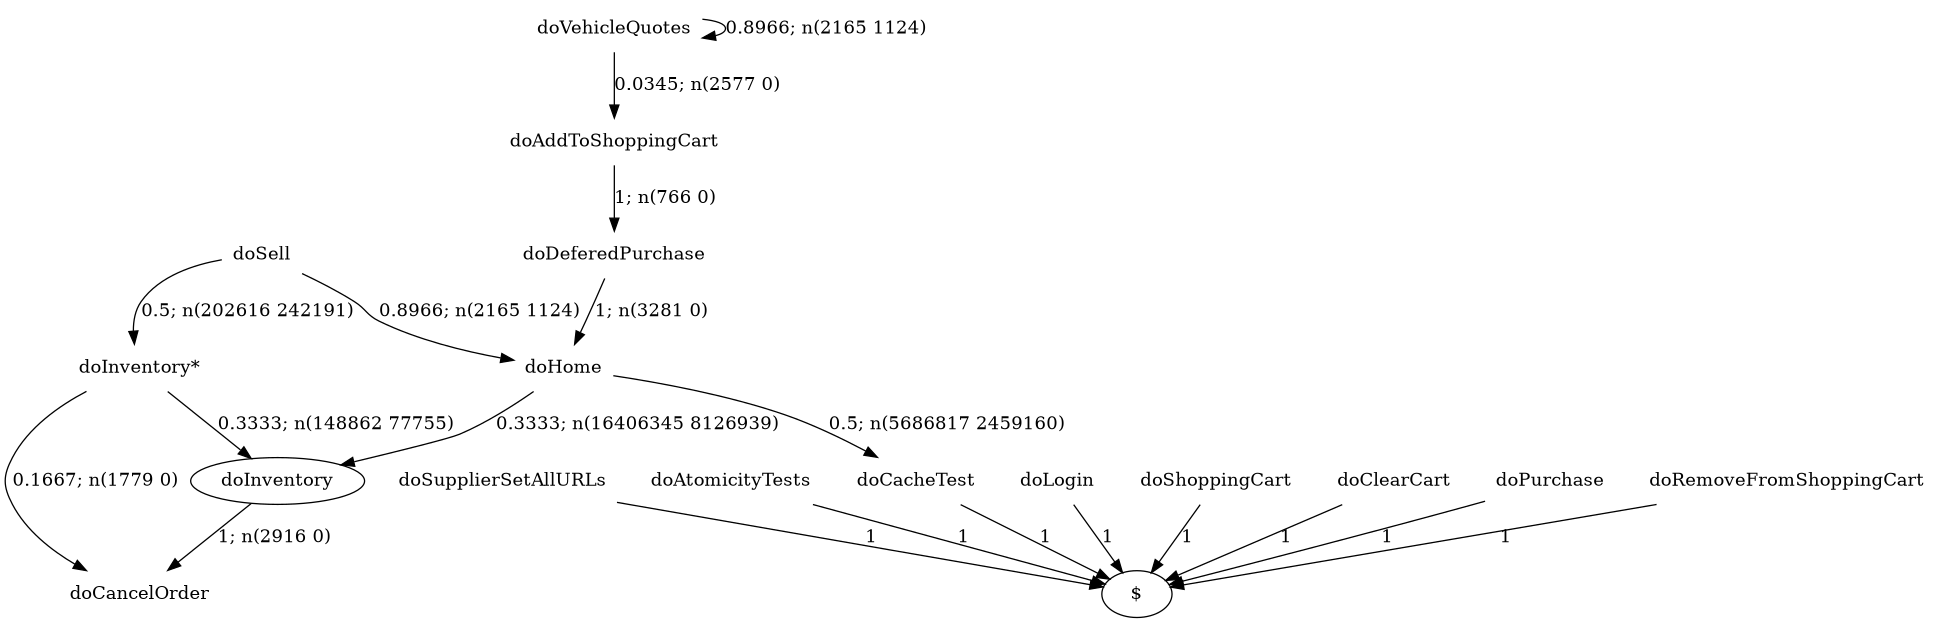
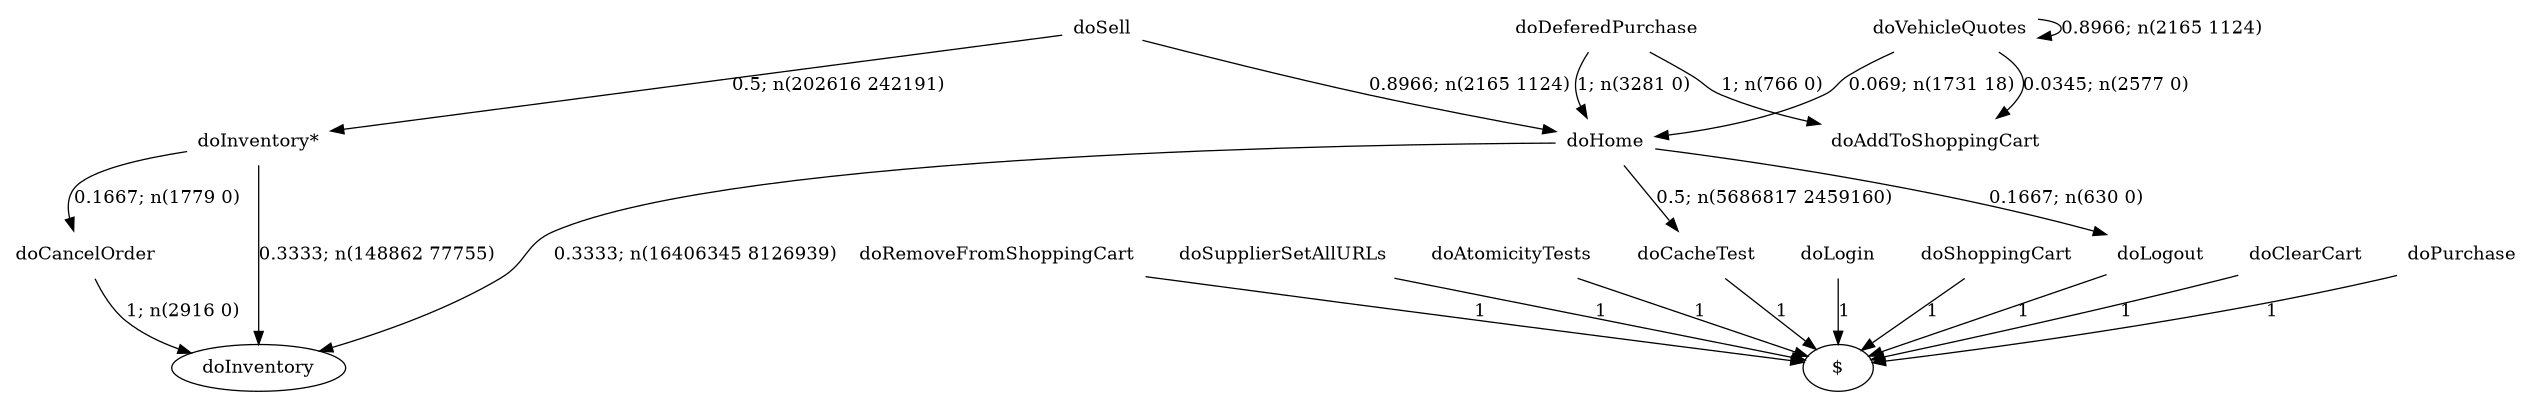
none -> (1793, 107)
(614, 192) -> (1724, 96)
none -> (2161, 255)
(215, 533) -> (129, 323)
